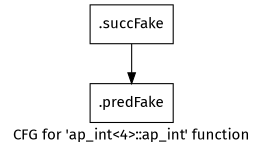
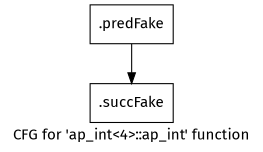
(132, 58) -> (132, 58)
